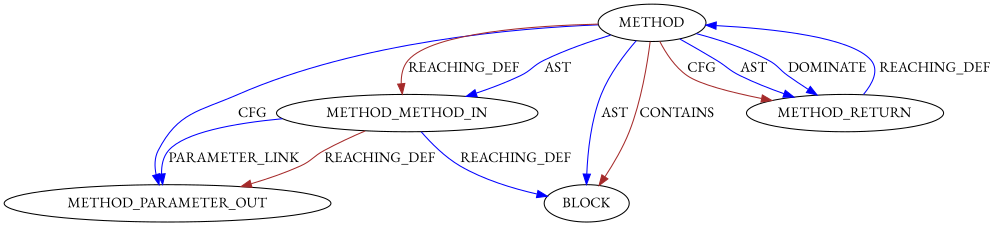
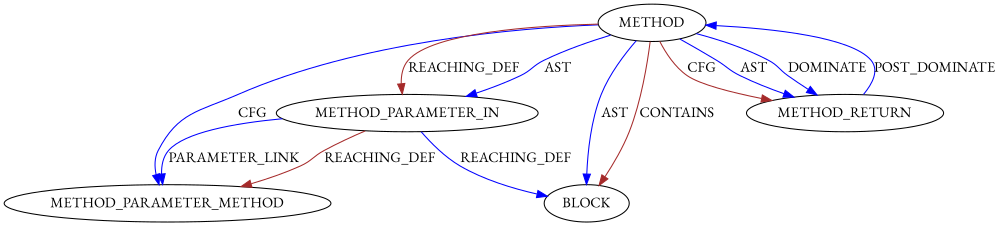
(935, 68) -> (935, 68)
(407, 113) -> (407, 113)
(168, 203) -> (168, 203)
